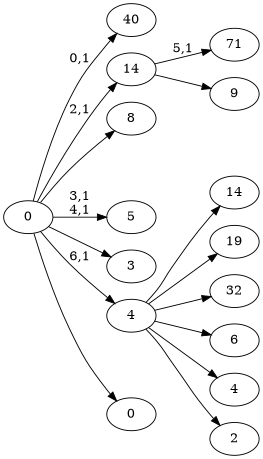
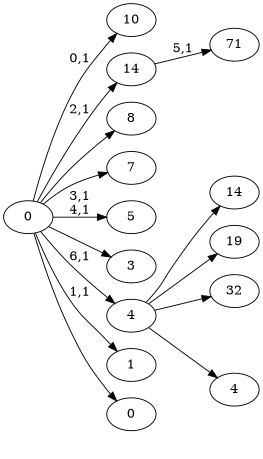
(131, 20) -> (131, 20)
(235, 94) -> none
none -> (131, 168)
(235, 340) -> none
none -> (131, 365)
(235, 439) -> none
